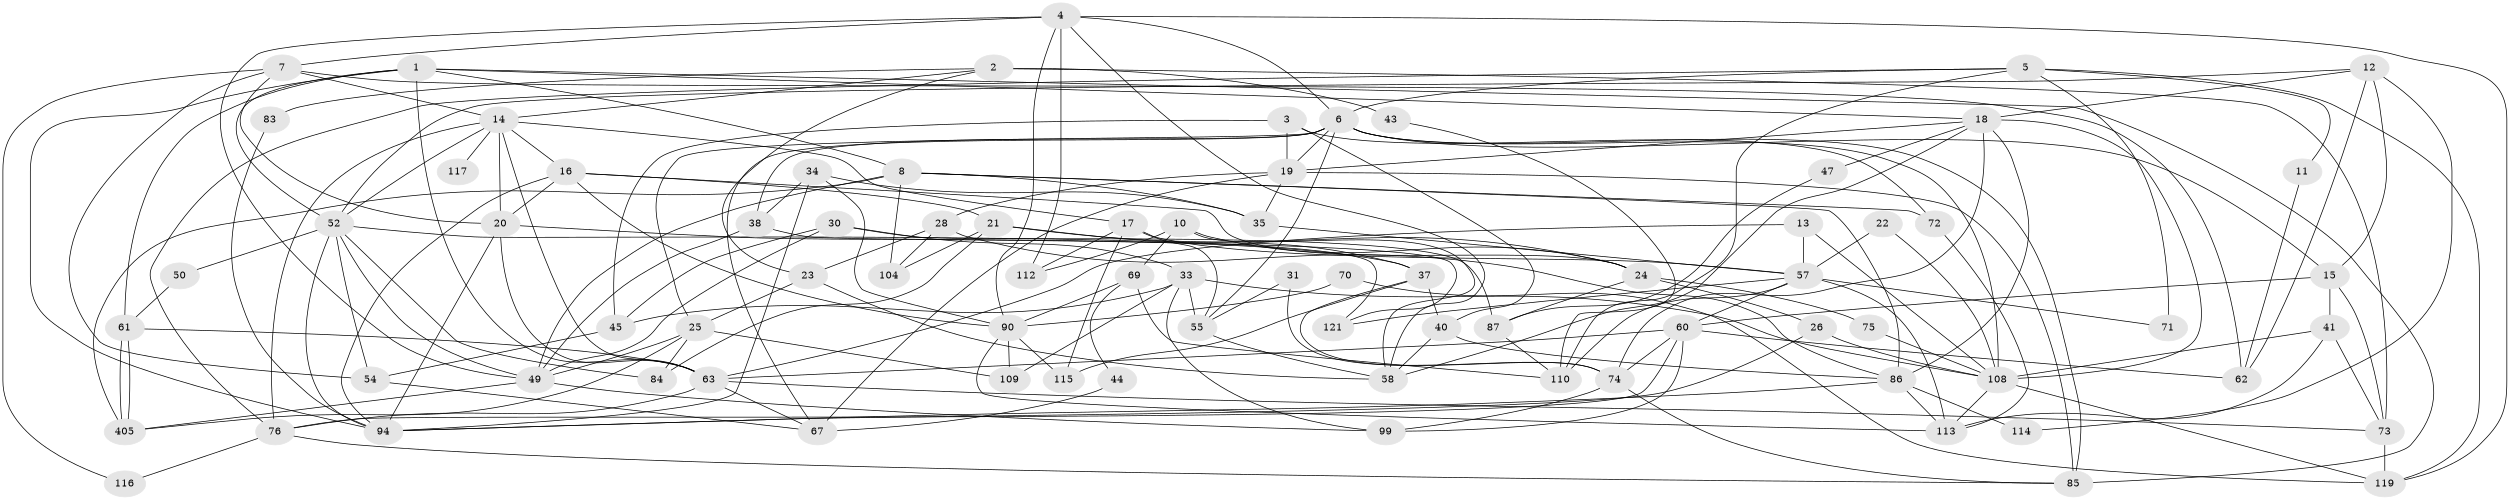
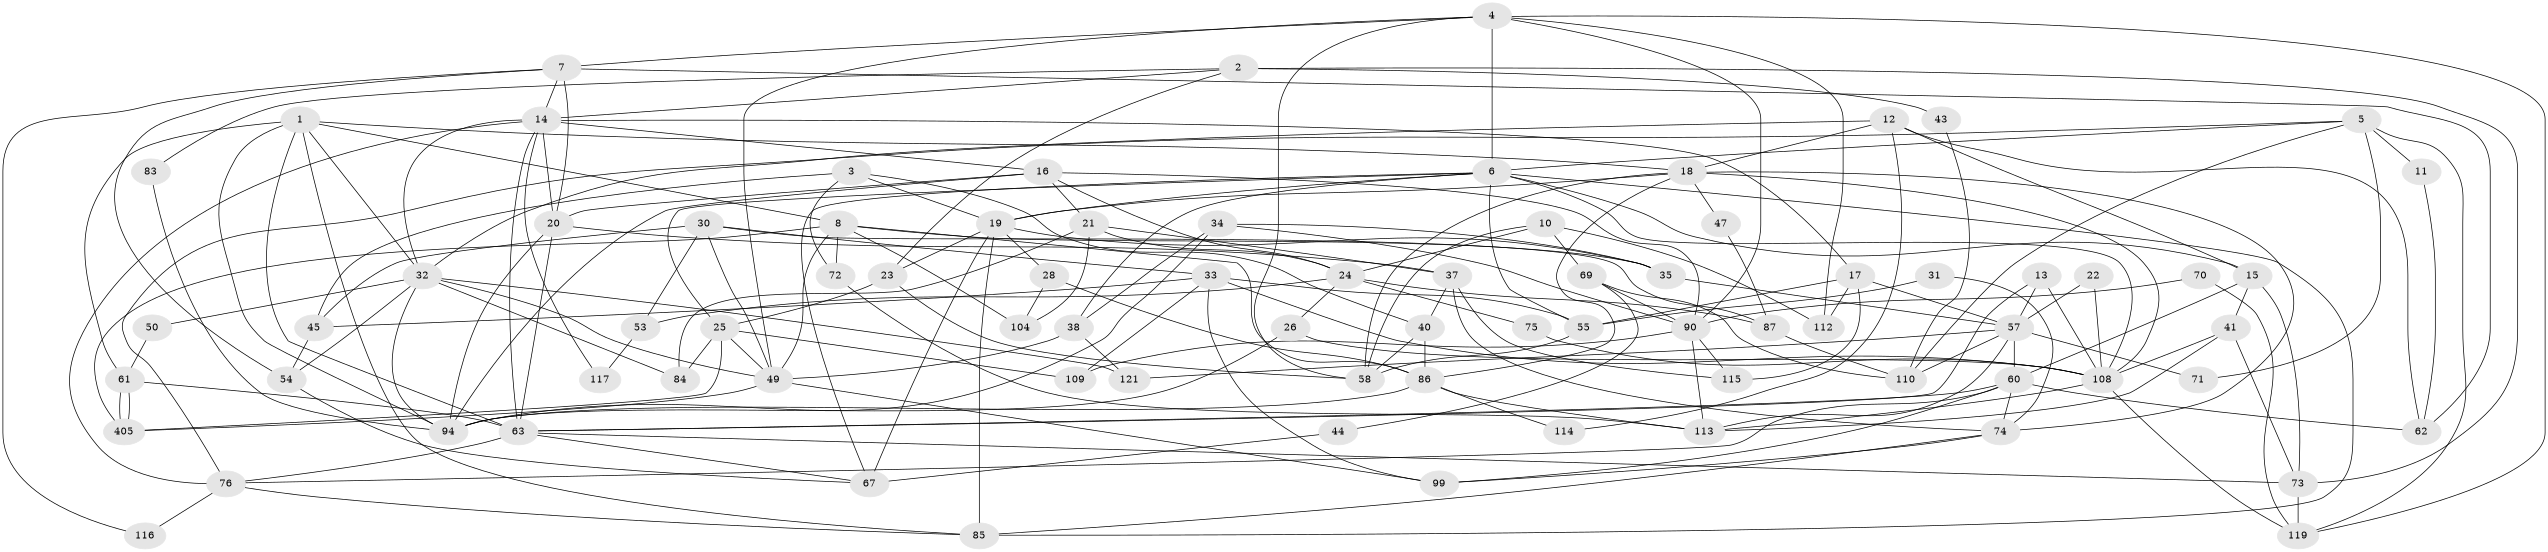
(334, 224) -> (422, 276)
(875, 250) -> (932, 254)
none -> (641, 328)
